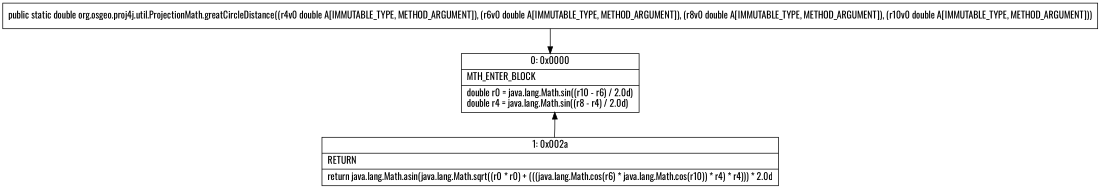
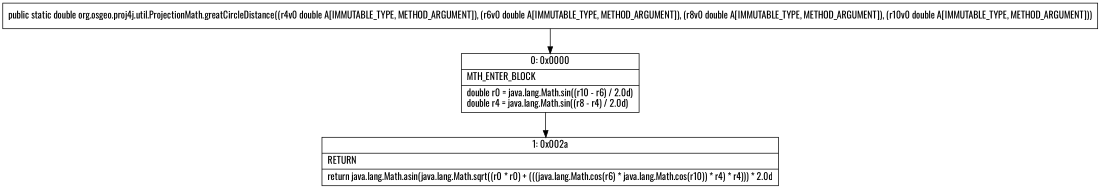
(555, 128) -> (546, 121)
